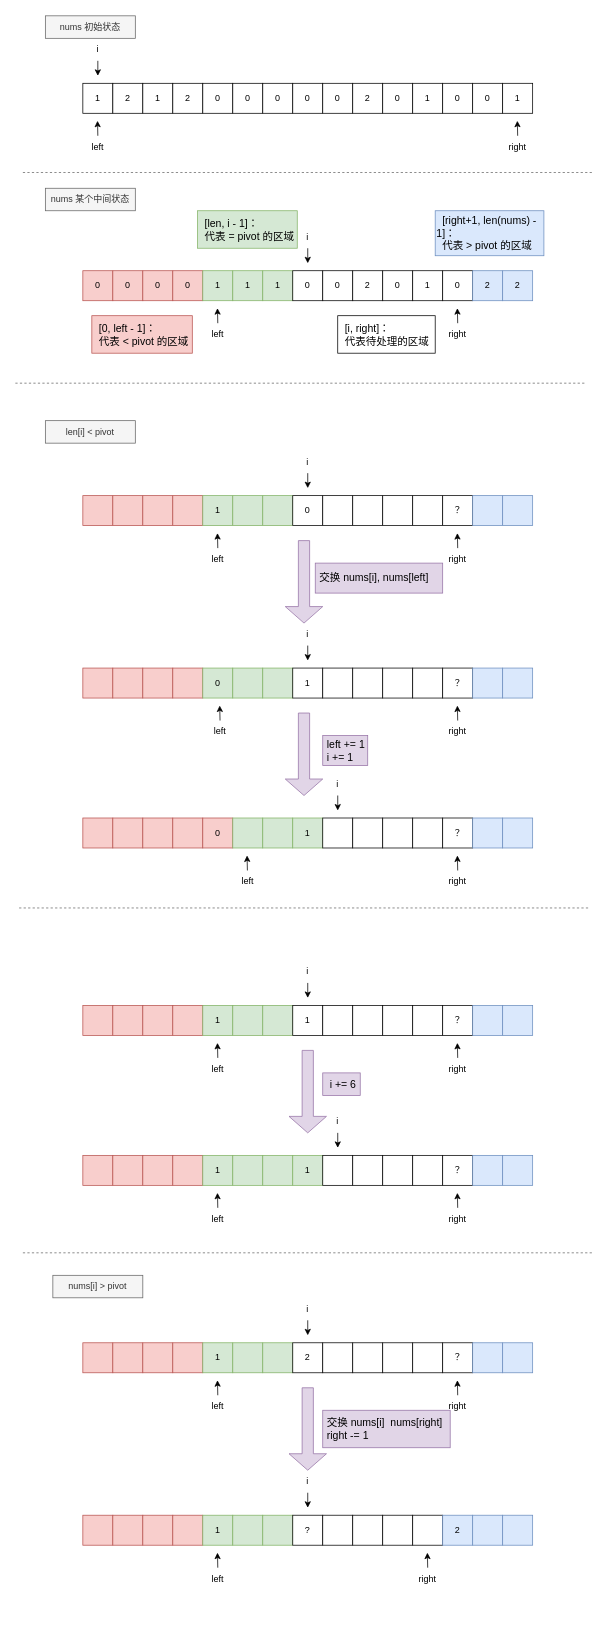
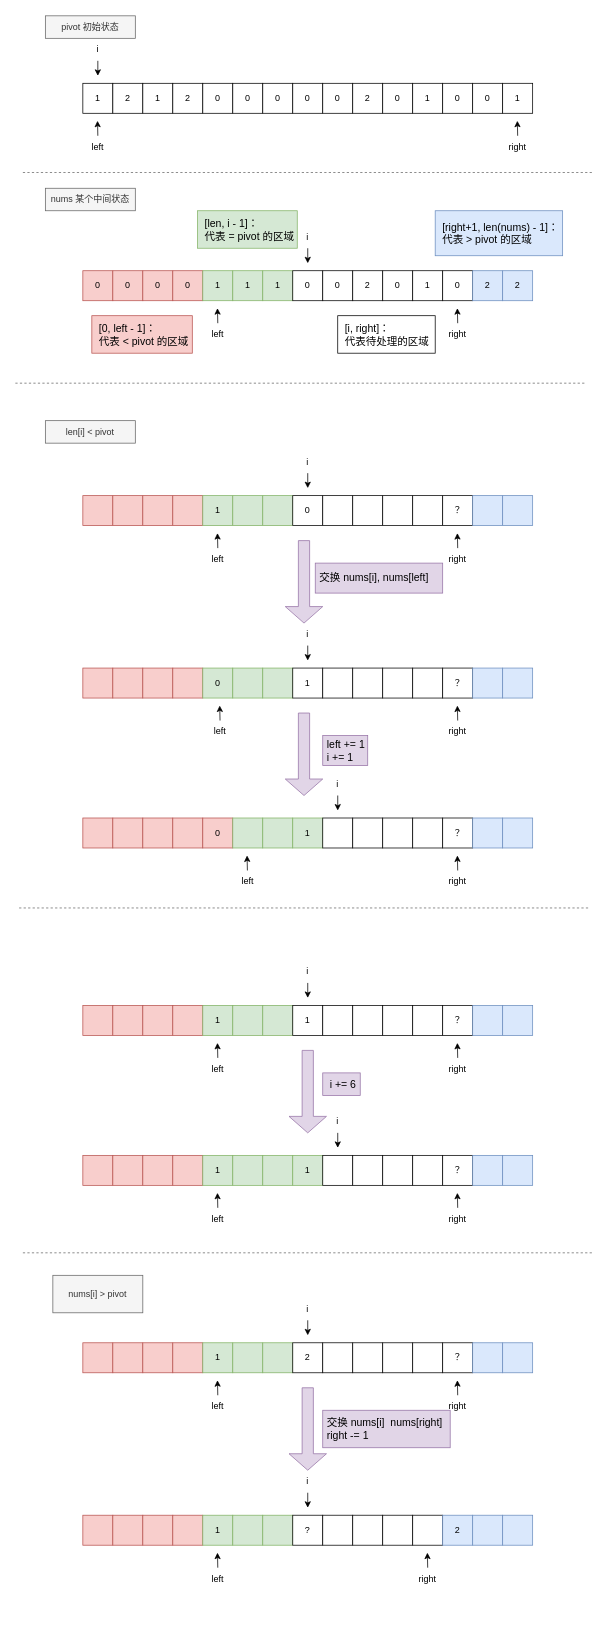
(90, 27) -> (90, 27)
(490, 233) -> (499, 233)
(98, 1287) -> (98, 1294)
